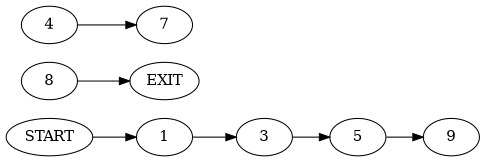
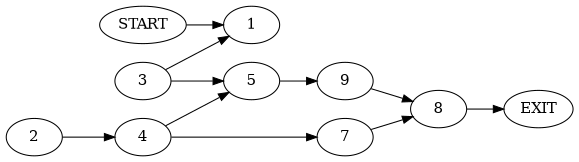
none -> (387, 94)
none -> (192, 112)
none -> (387, 125)
none -> (34, 137)
(209, 137) -> (192, 56)
